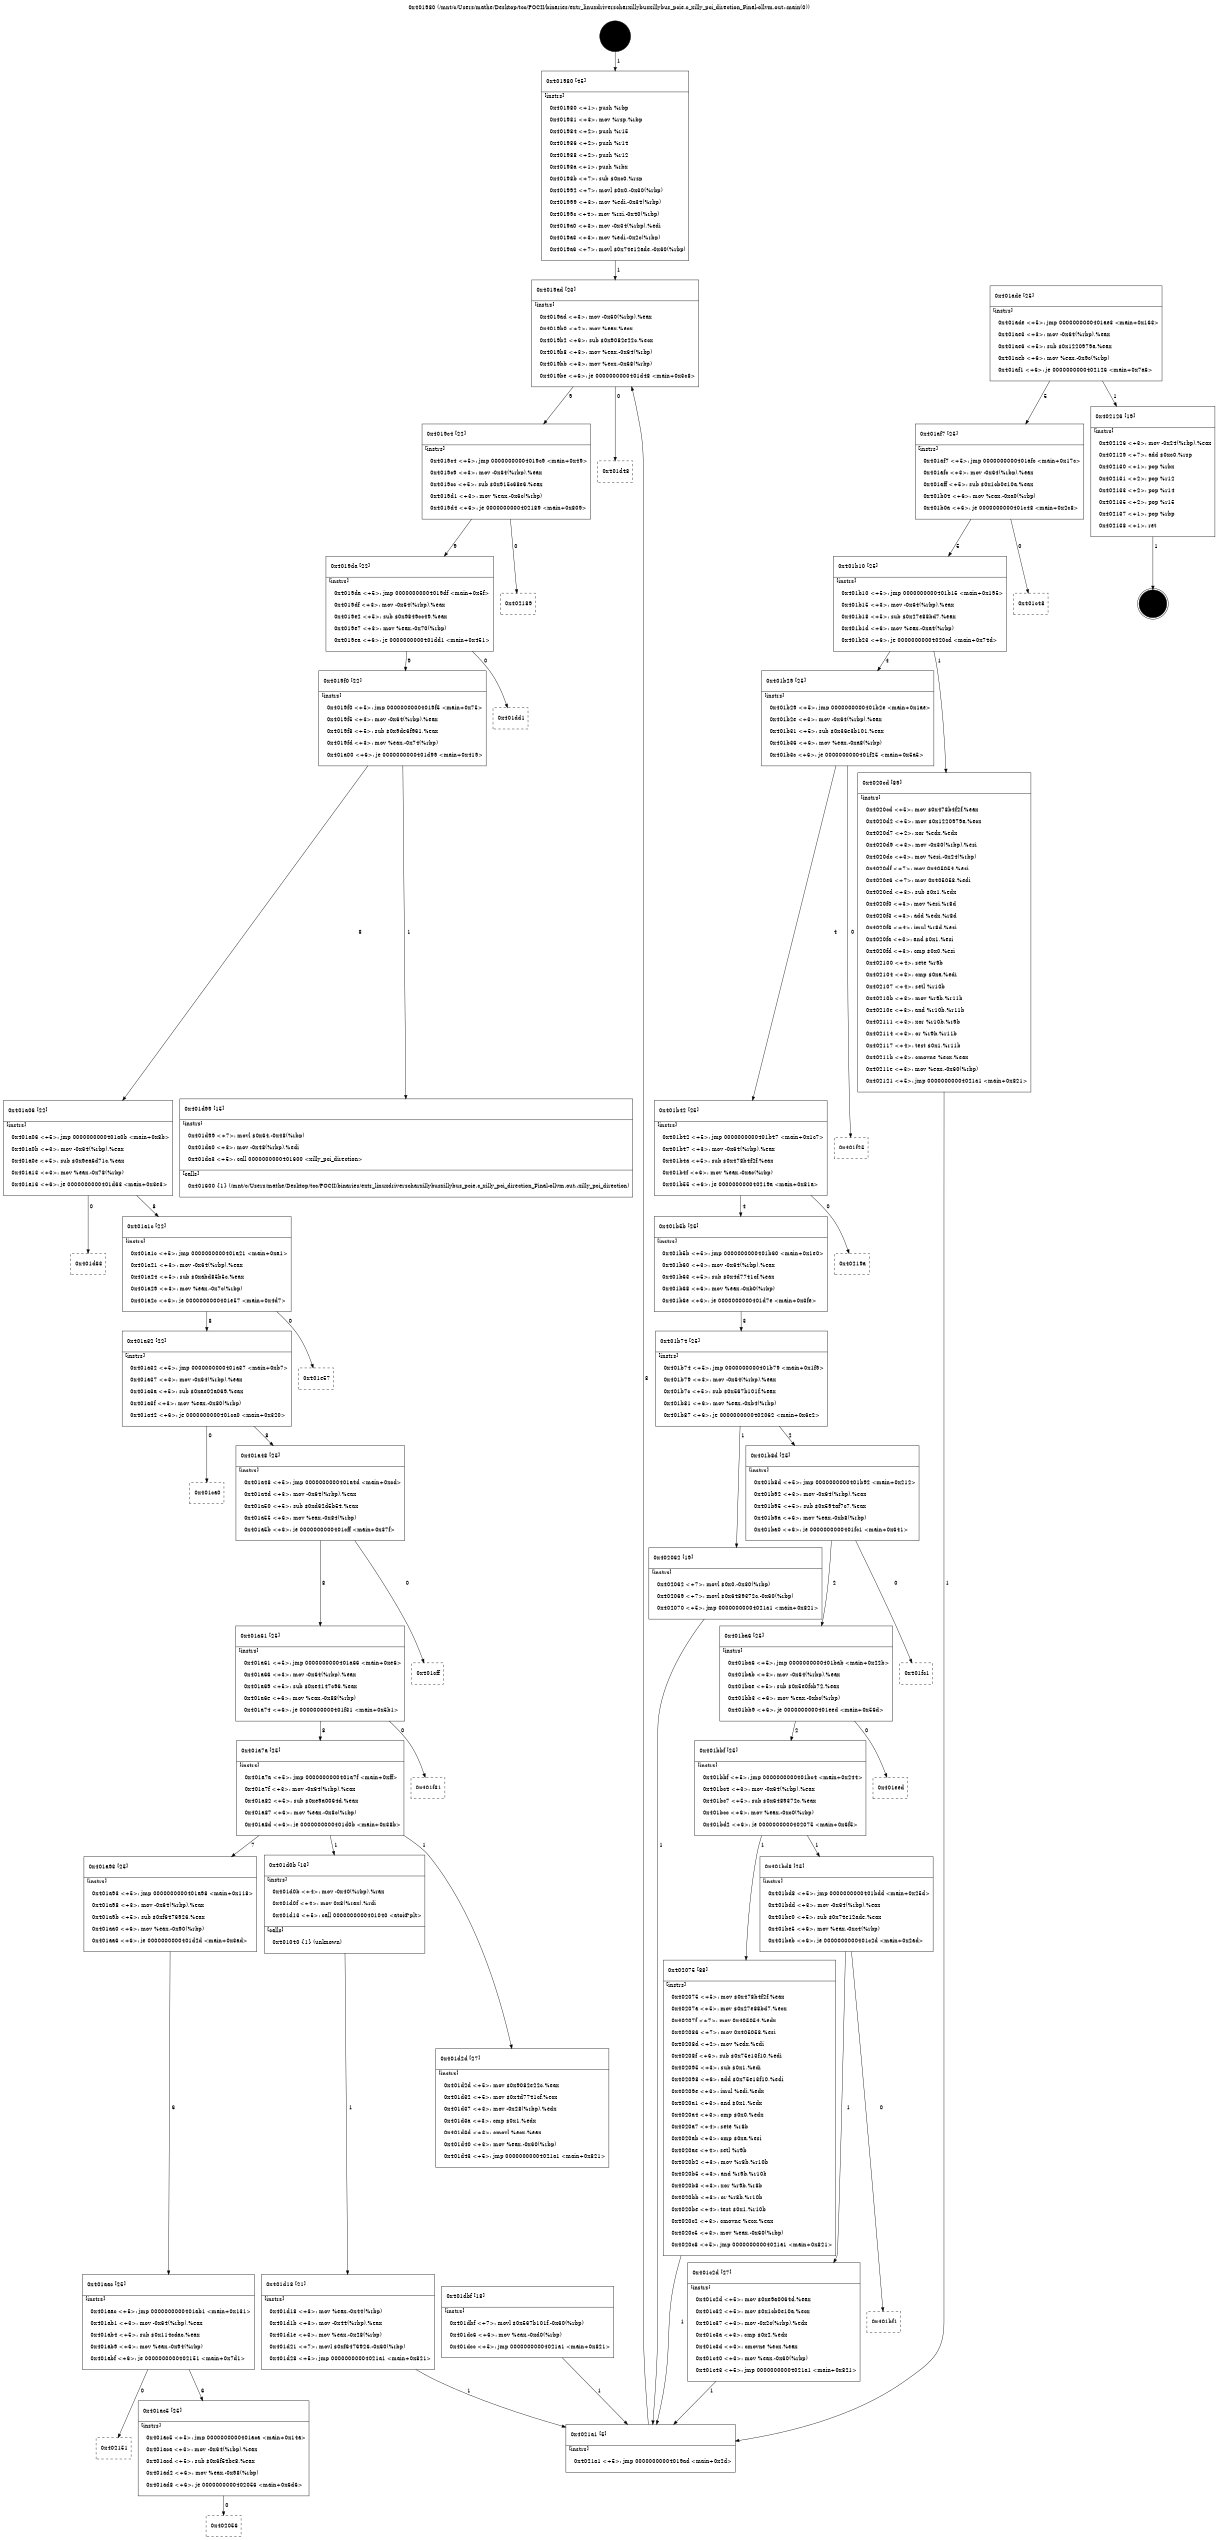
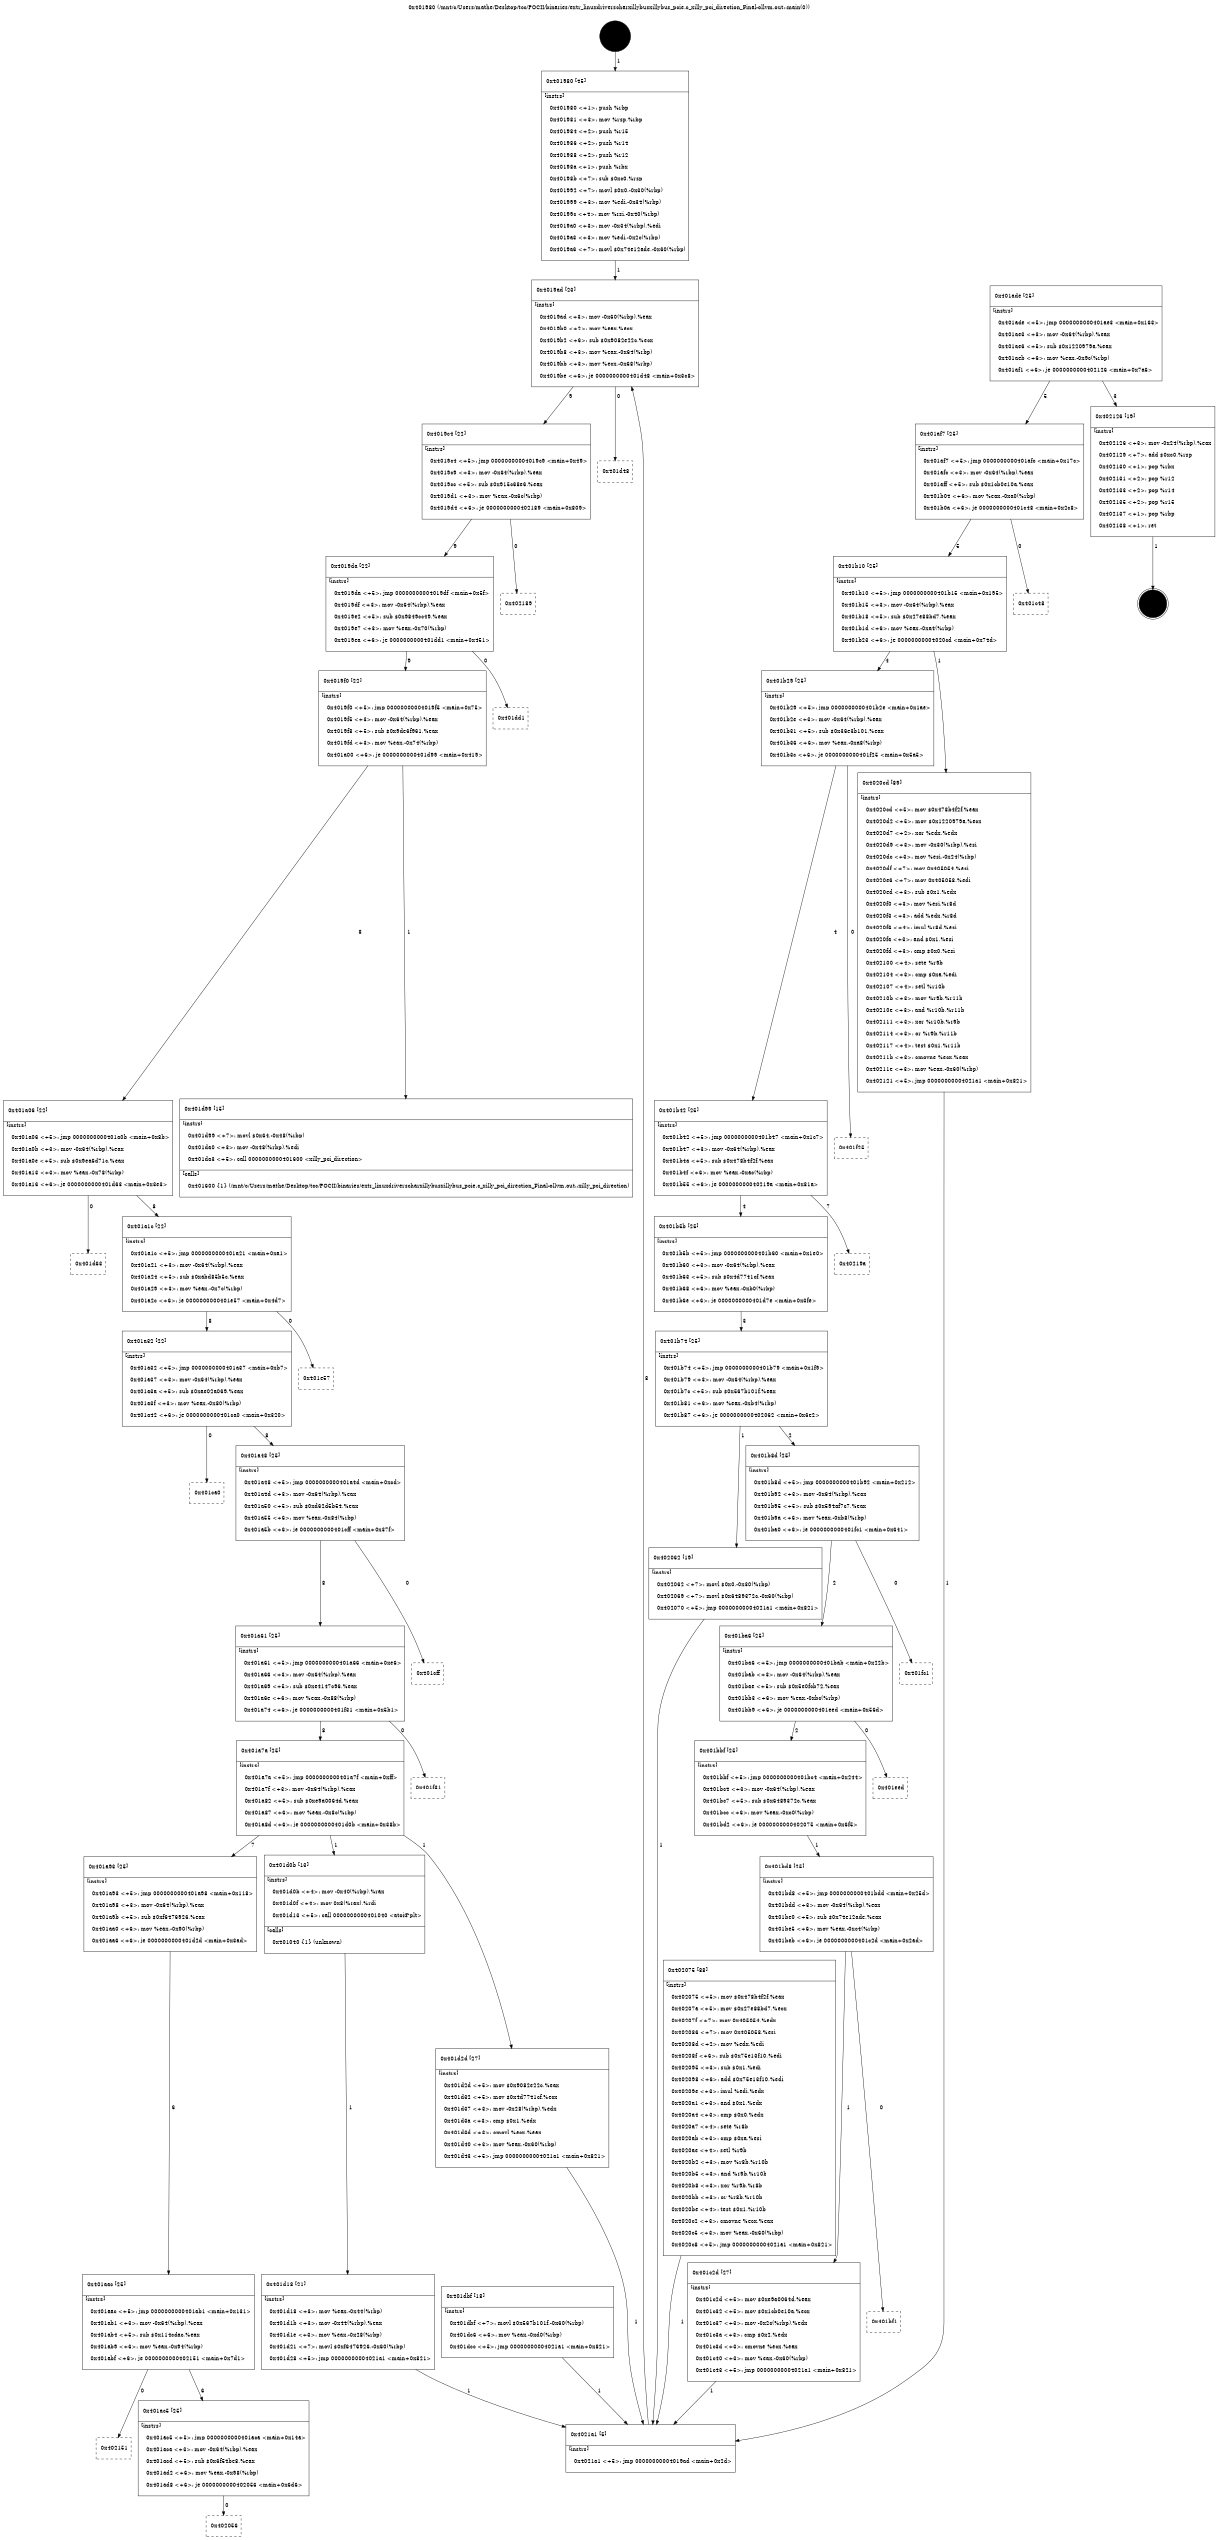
(1114, 397) -> (1114, 397)
(828, 1207) -> (828, 1207)
(751, 1896) -> none
none -> (624, 2288)
